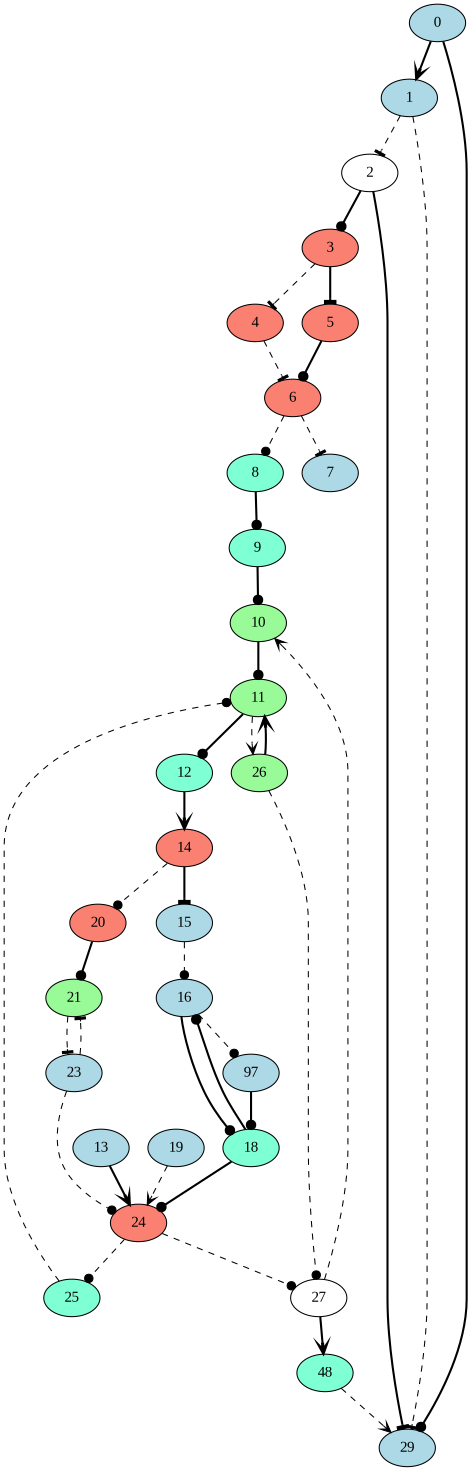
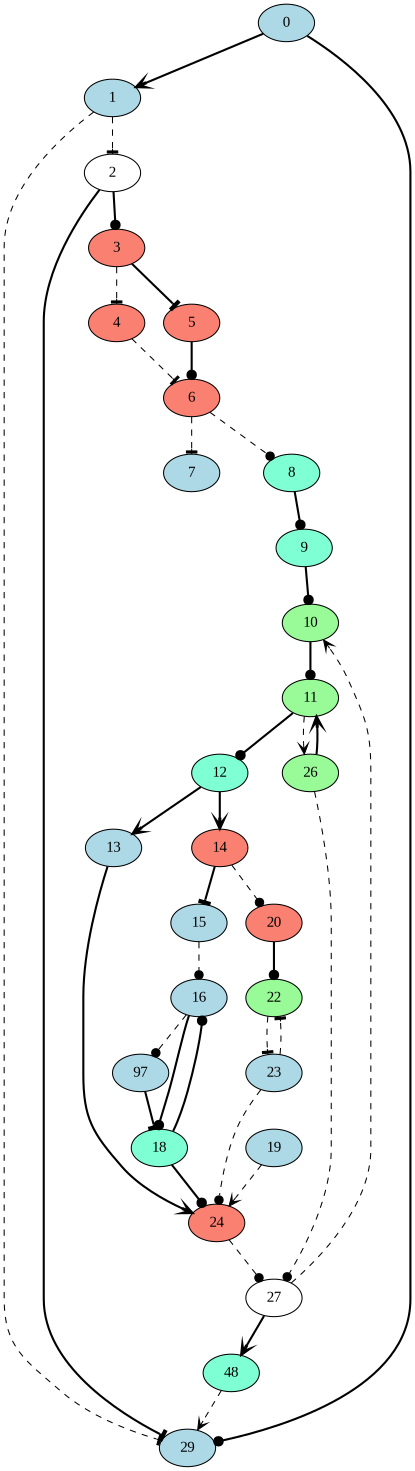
none -> (171, 807)
(74, 998) -> (274, 998)
(251, 1106) -> (149, 1108)
(72, 1298) -> none
